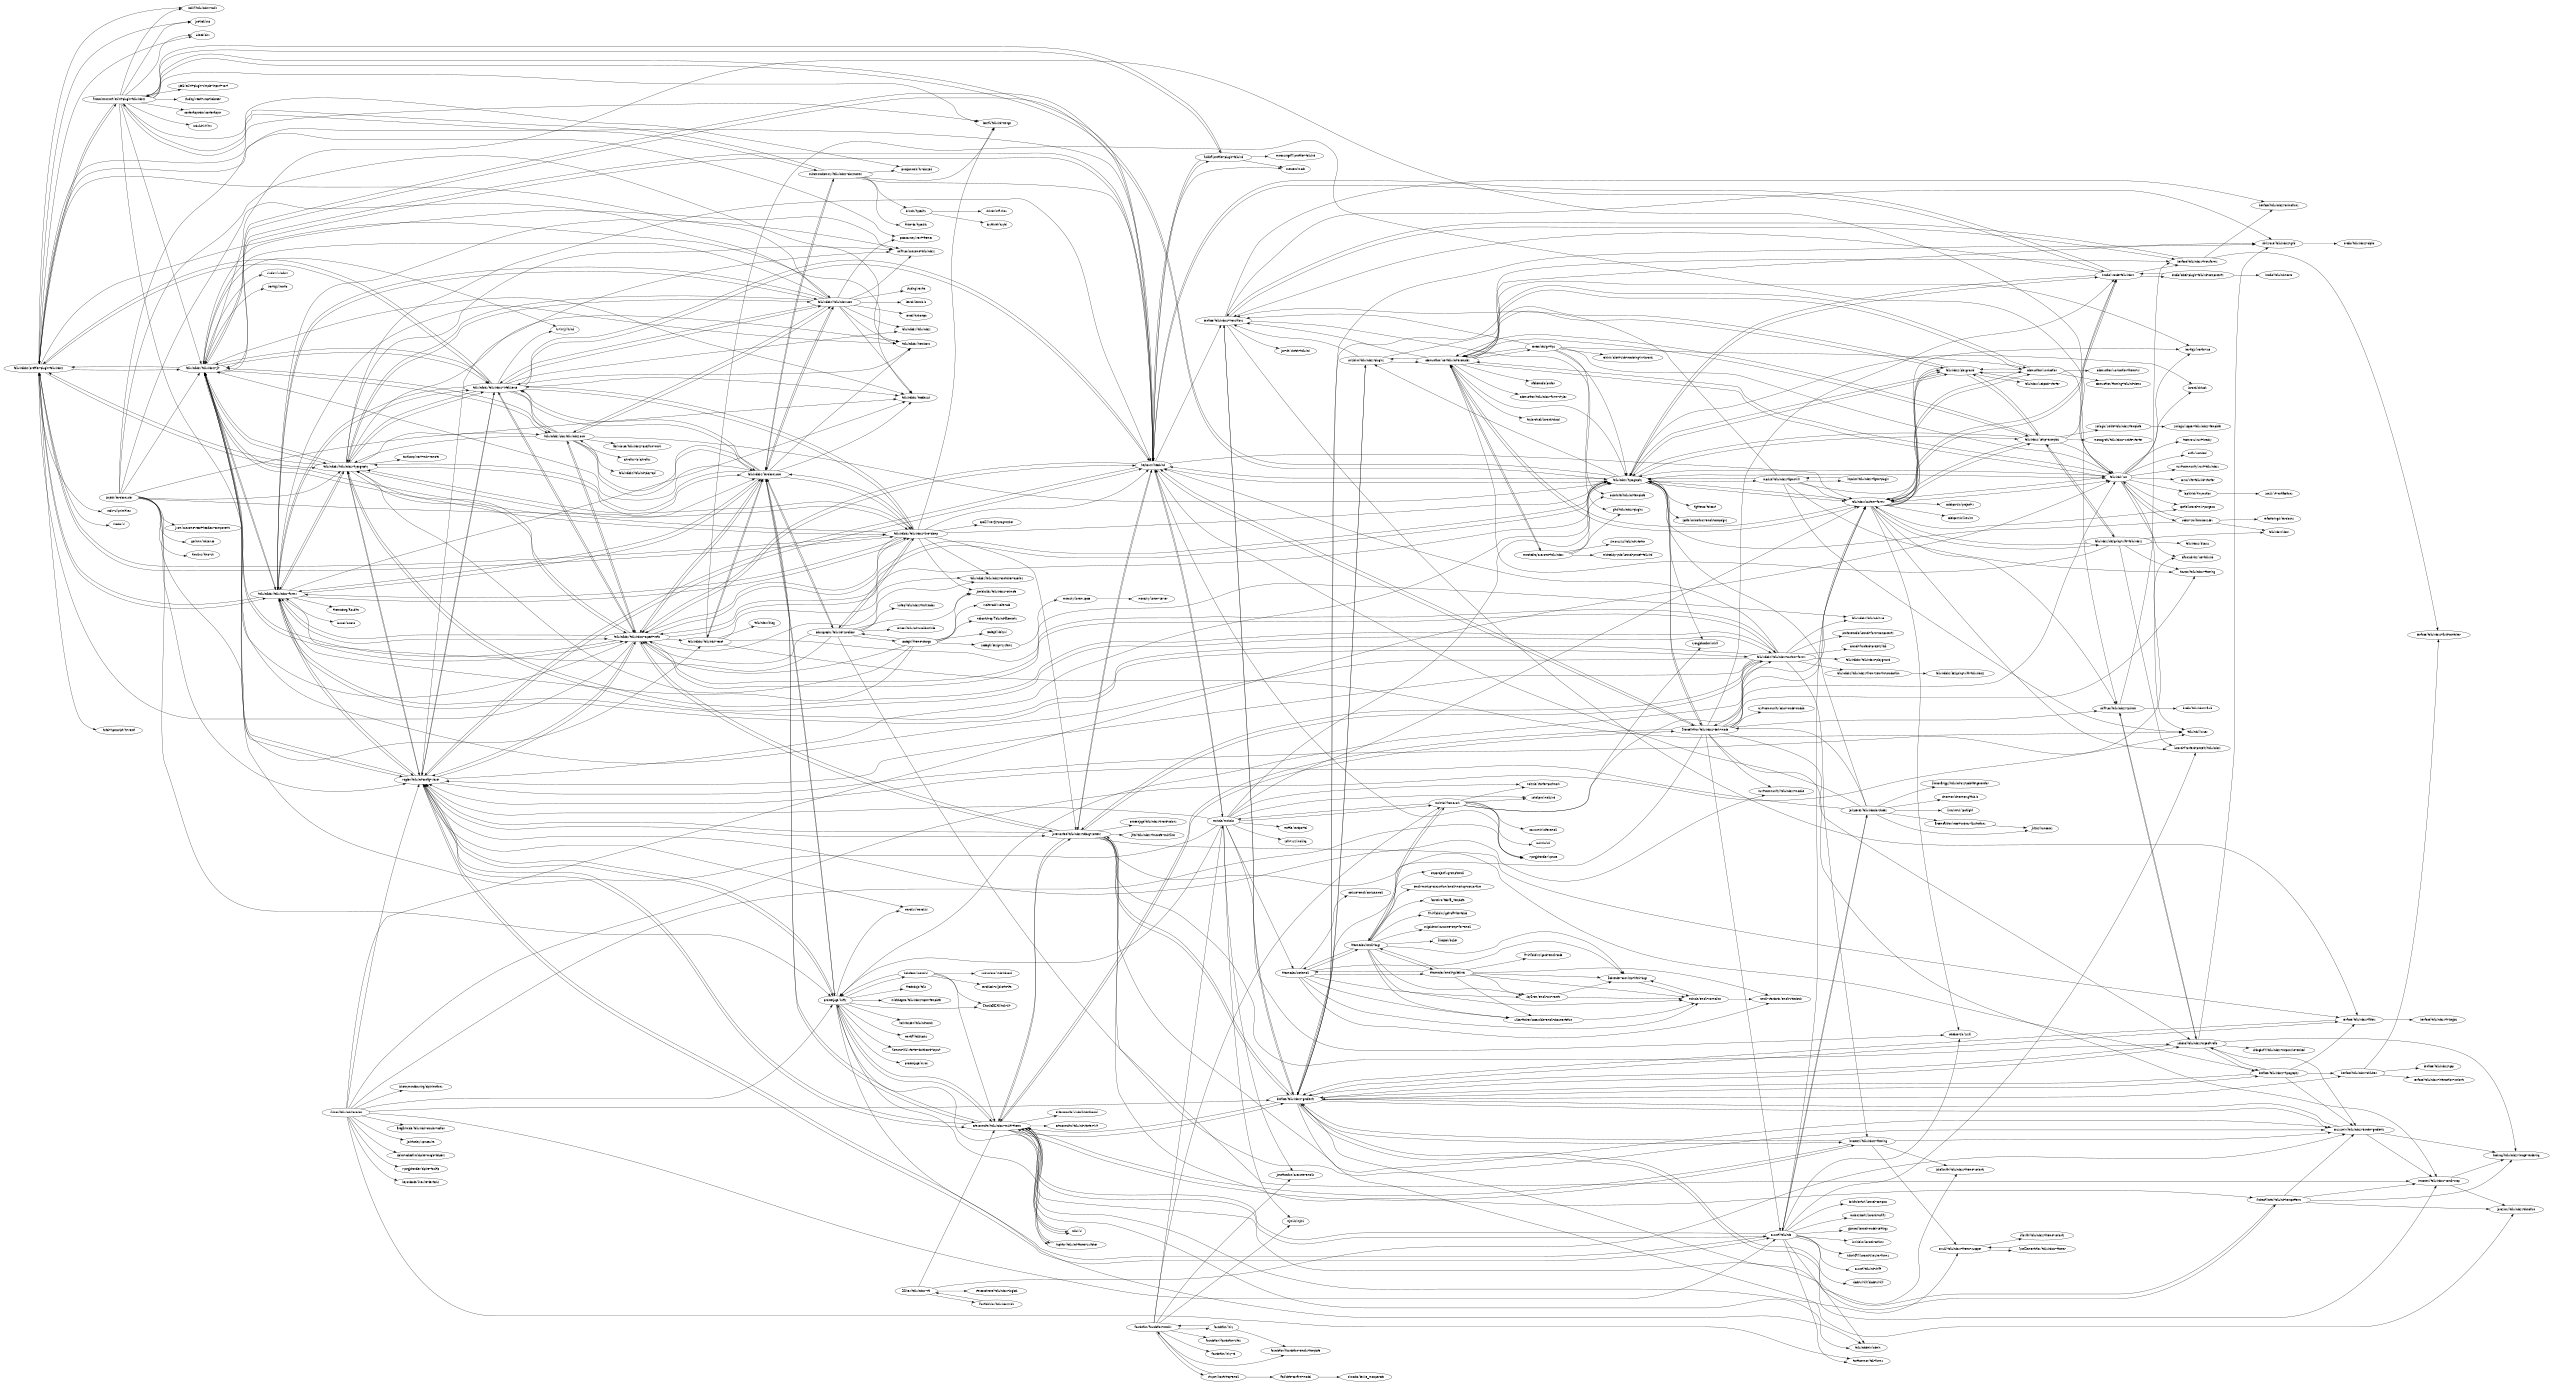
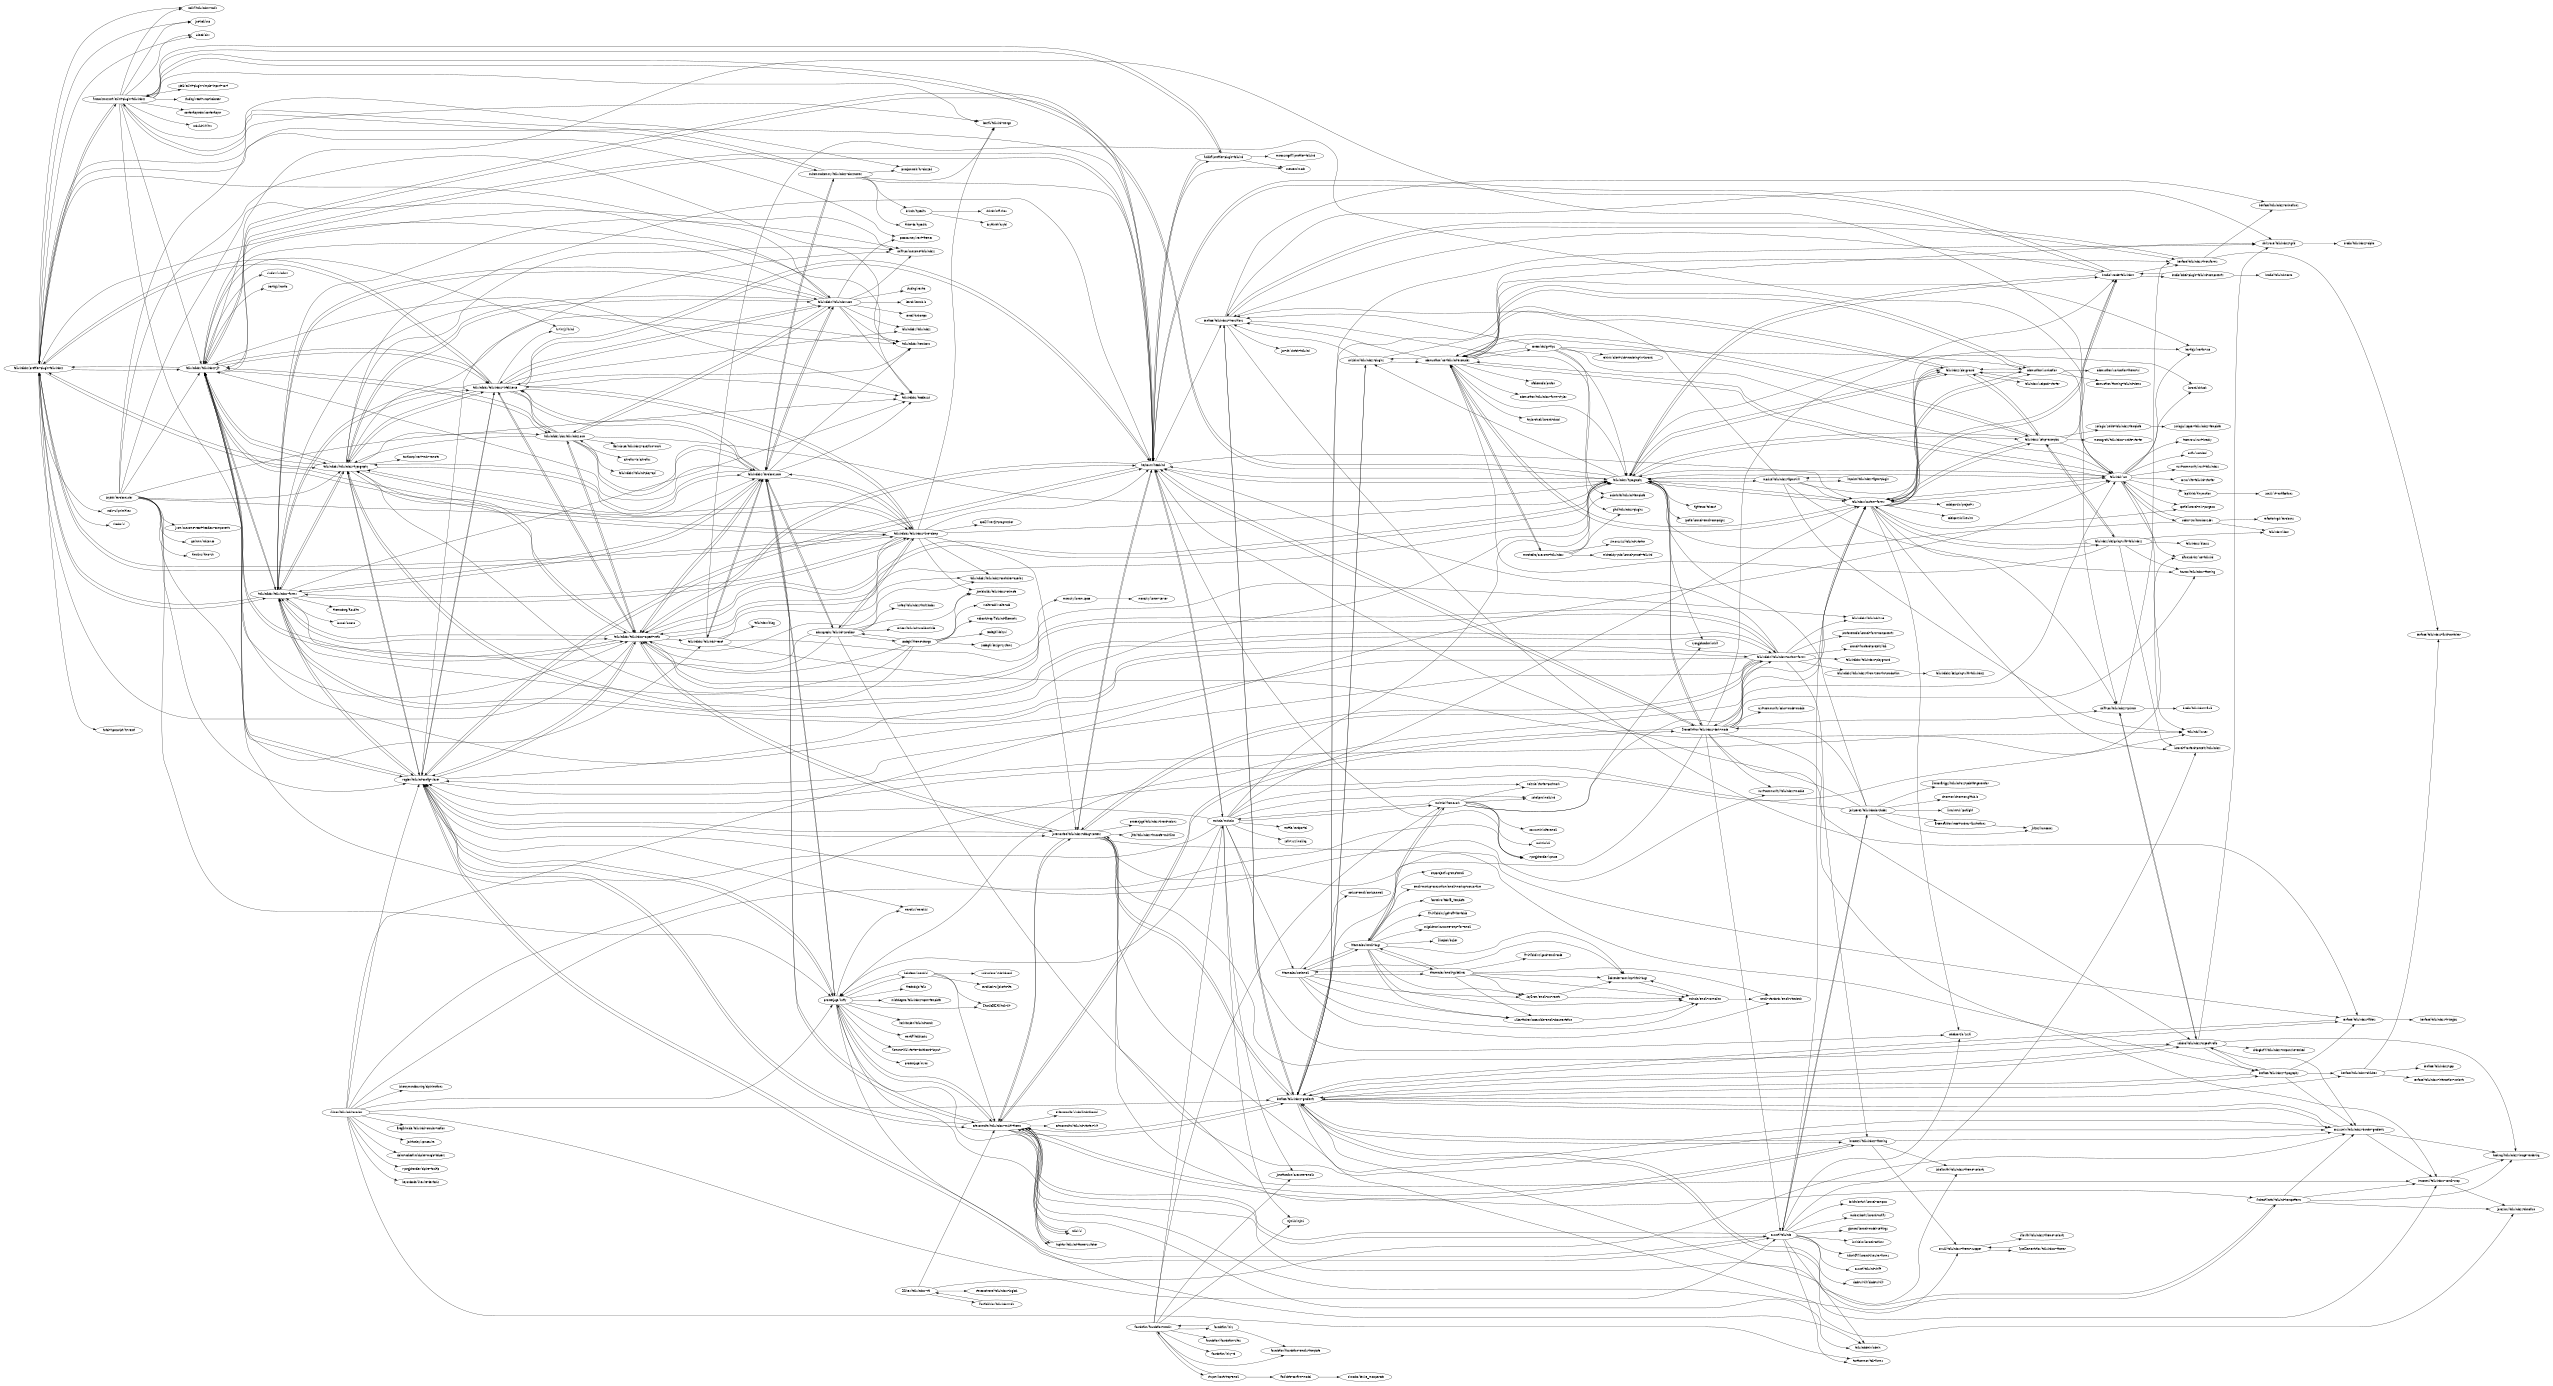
(1705, 521) -> (1705, 521)
